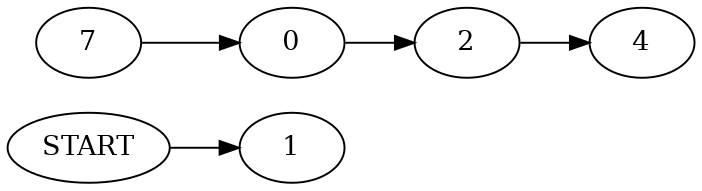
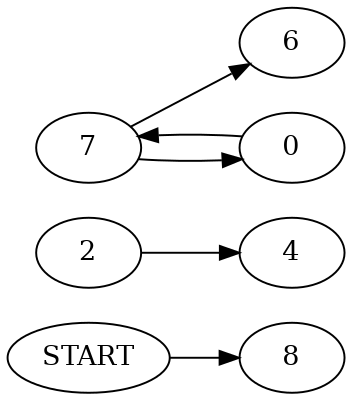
none -> (292, 43)
(370, 43) -> (200, 135)
(292, 148) -> (292, 358)
